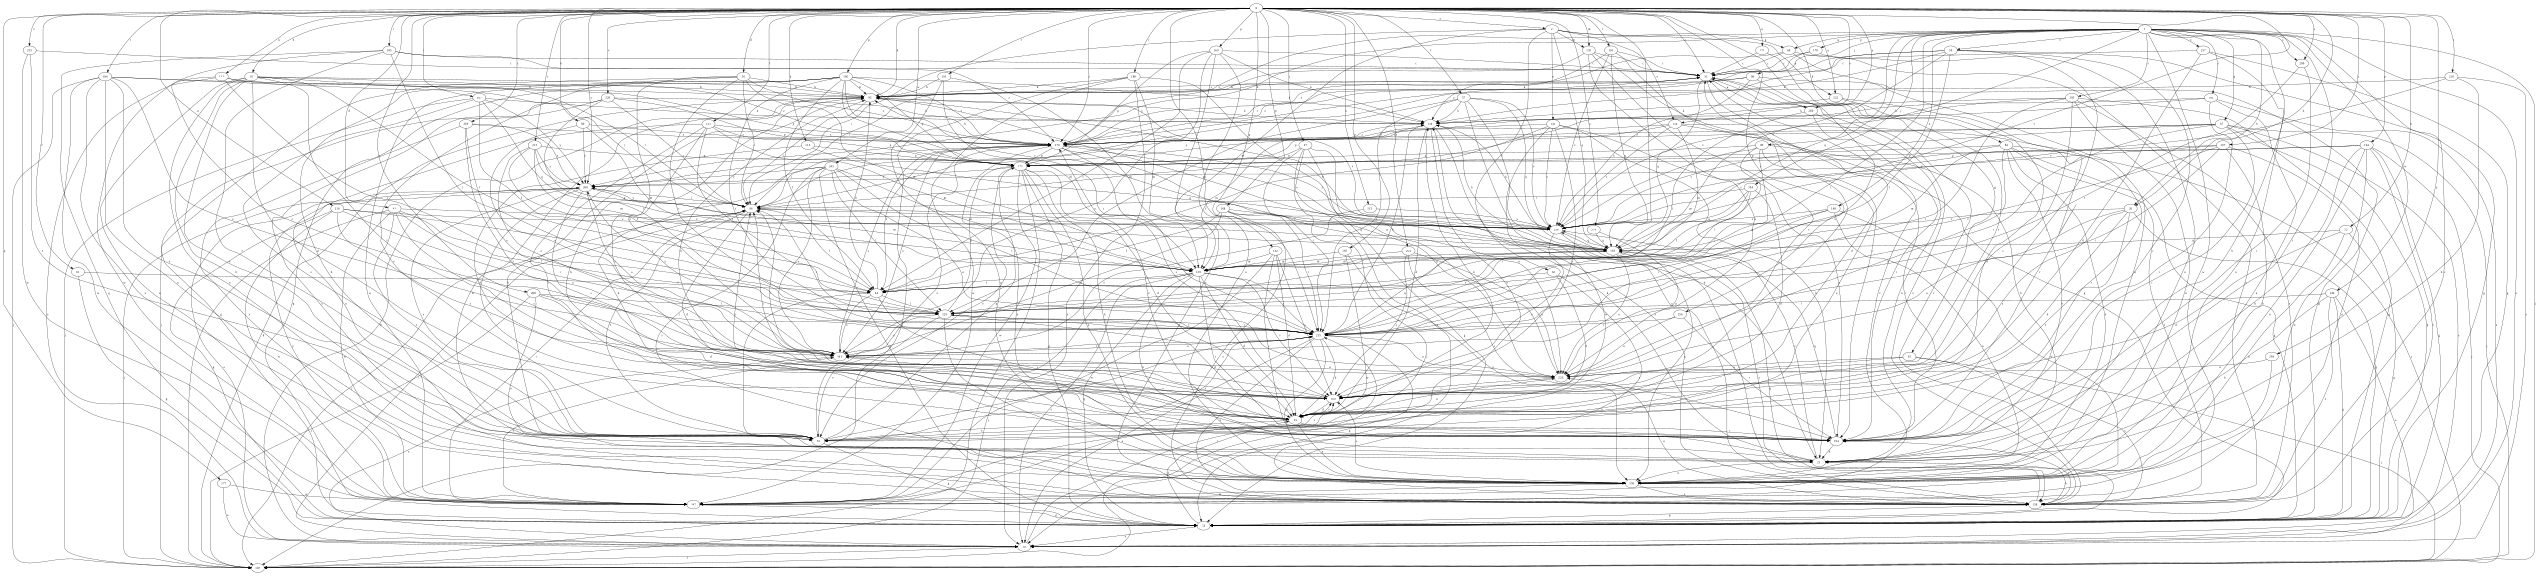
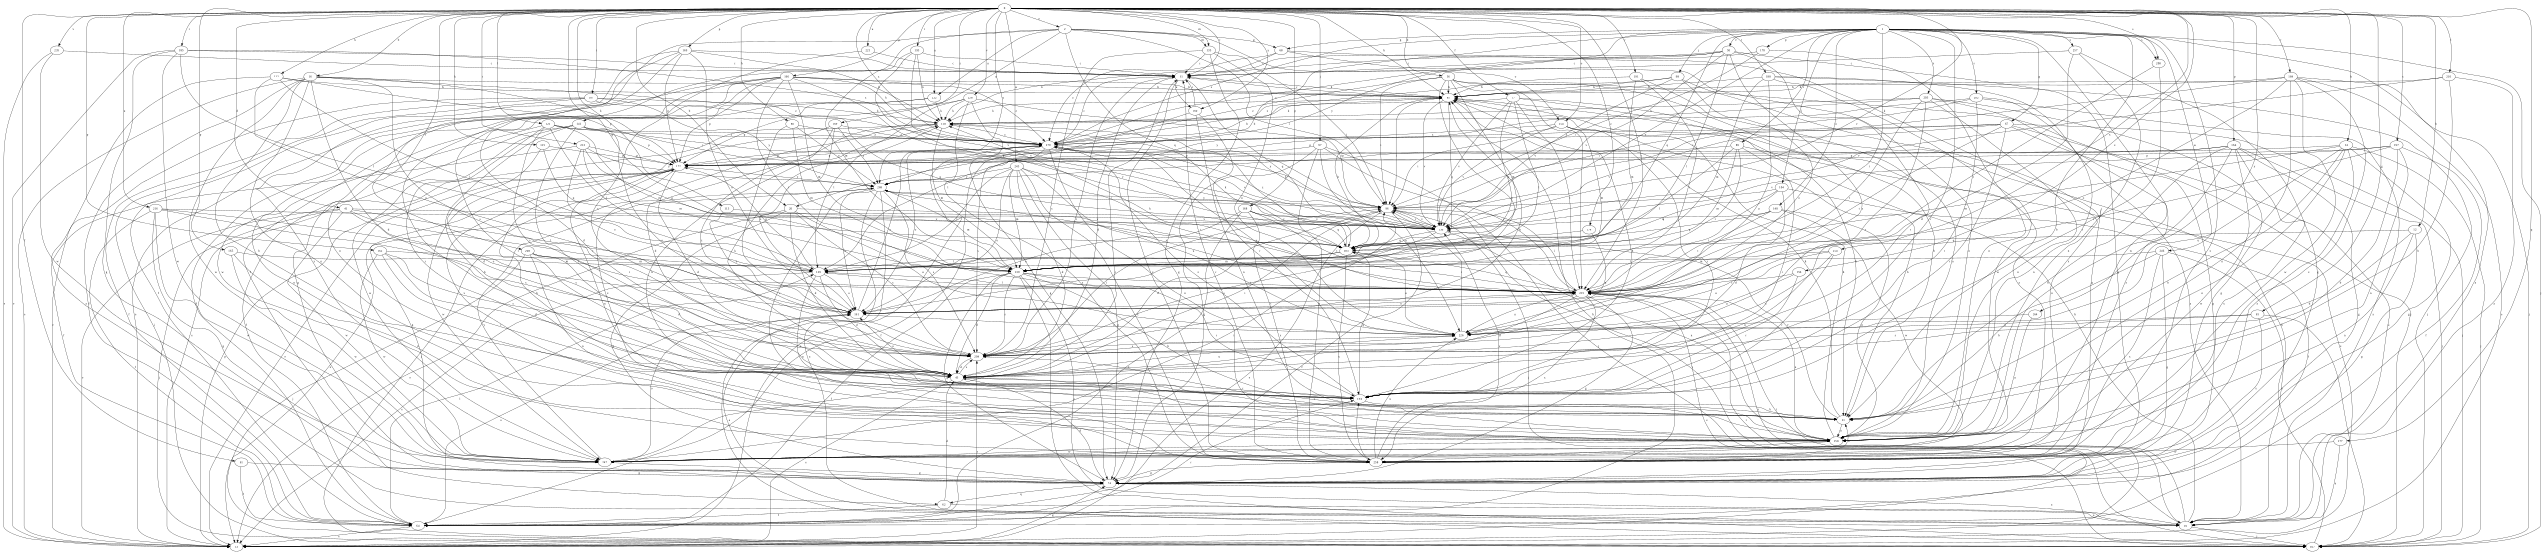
(1946, 514) -> (1028, 492)
